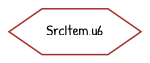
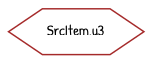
(75, 32) -> (76, 32)
